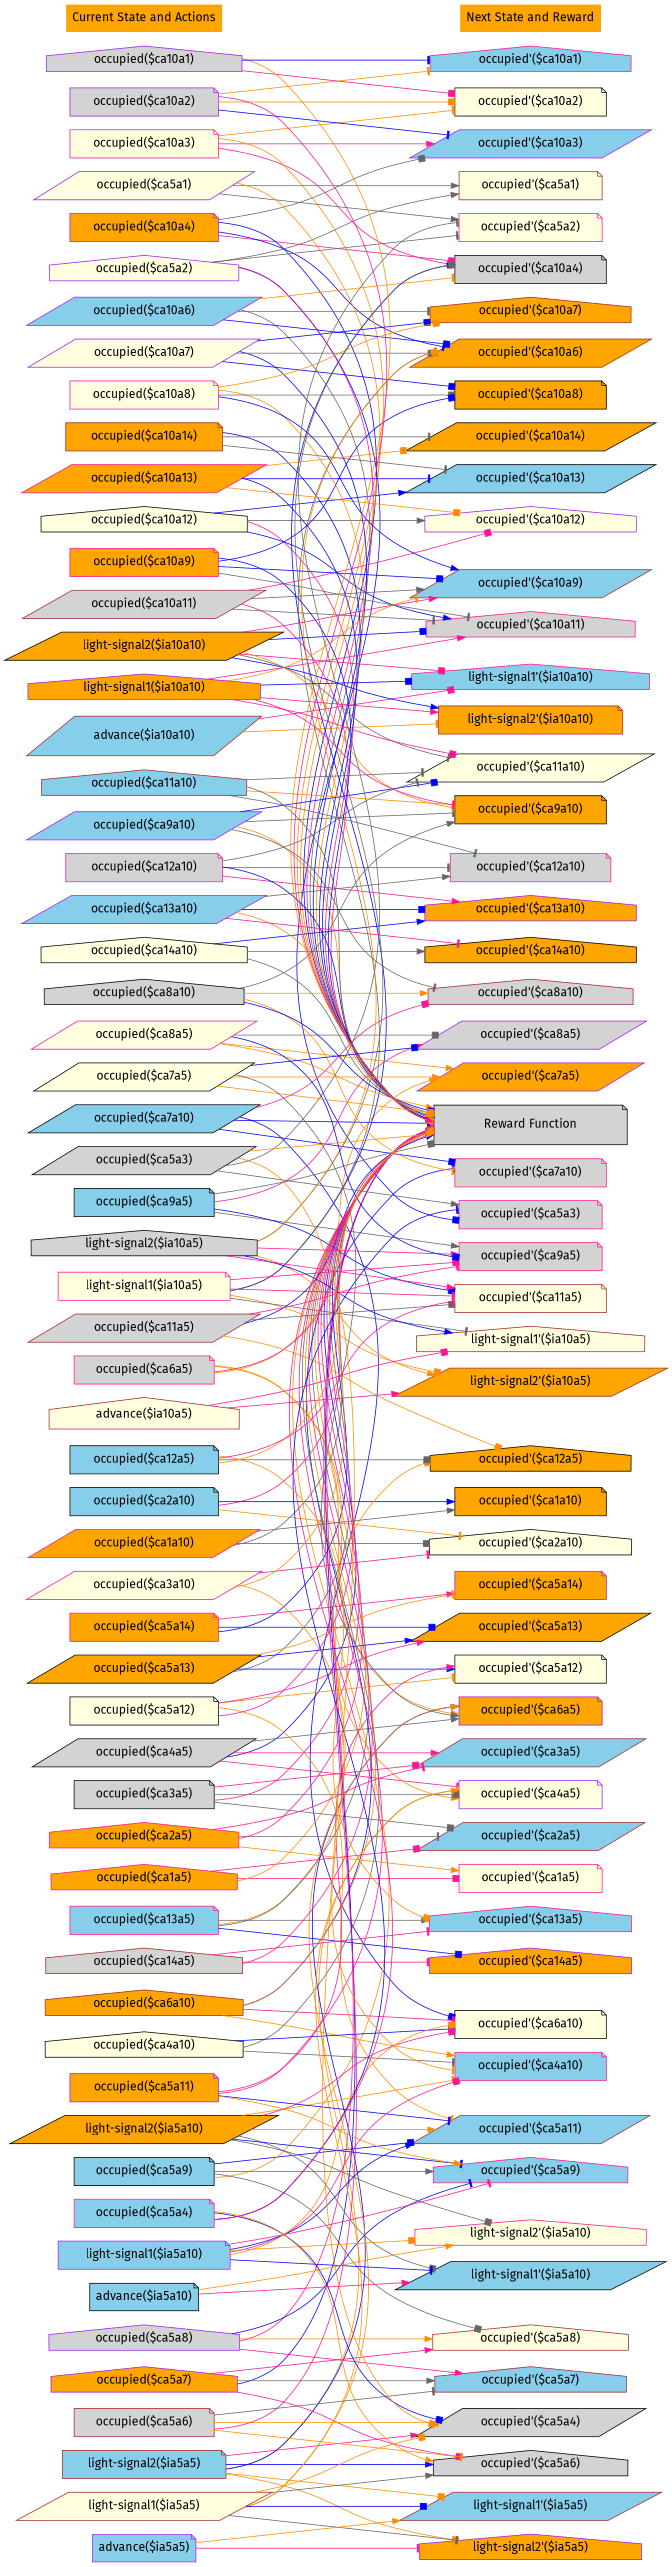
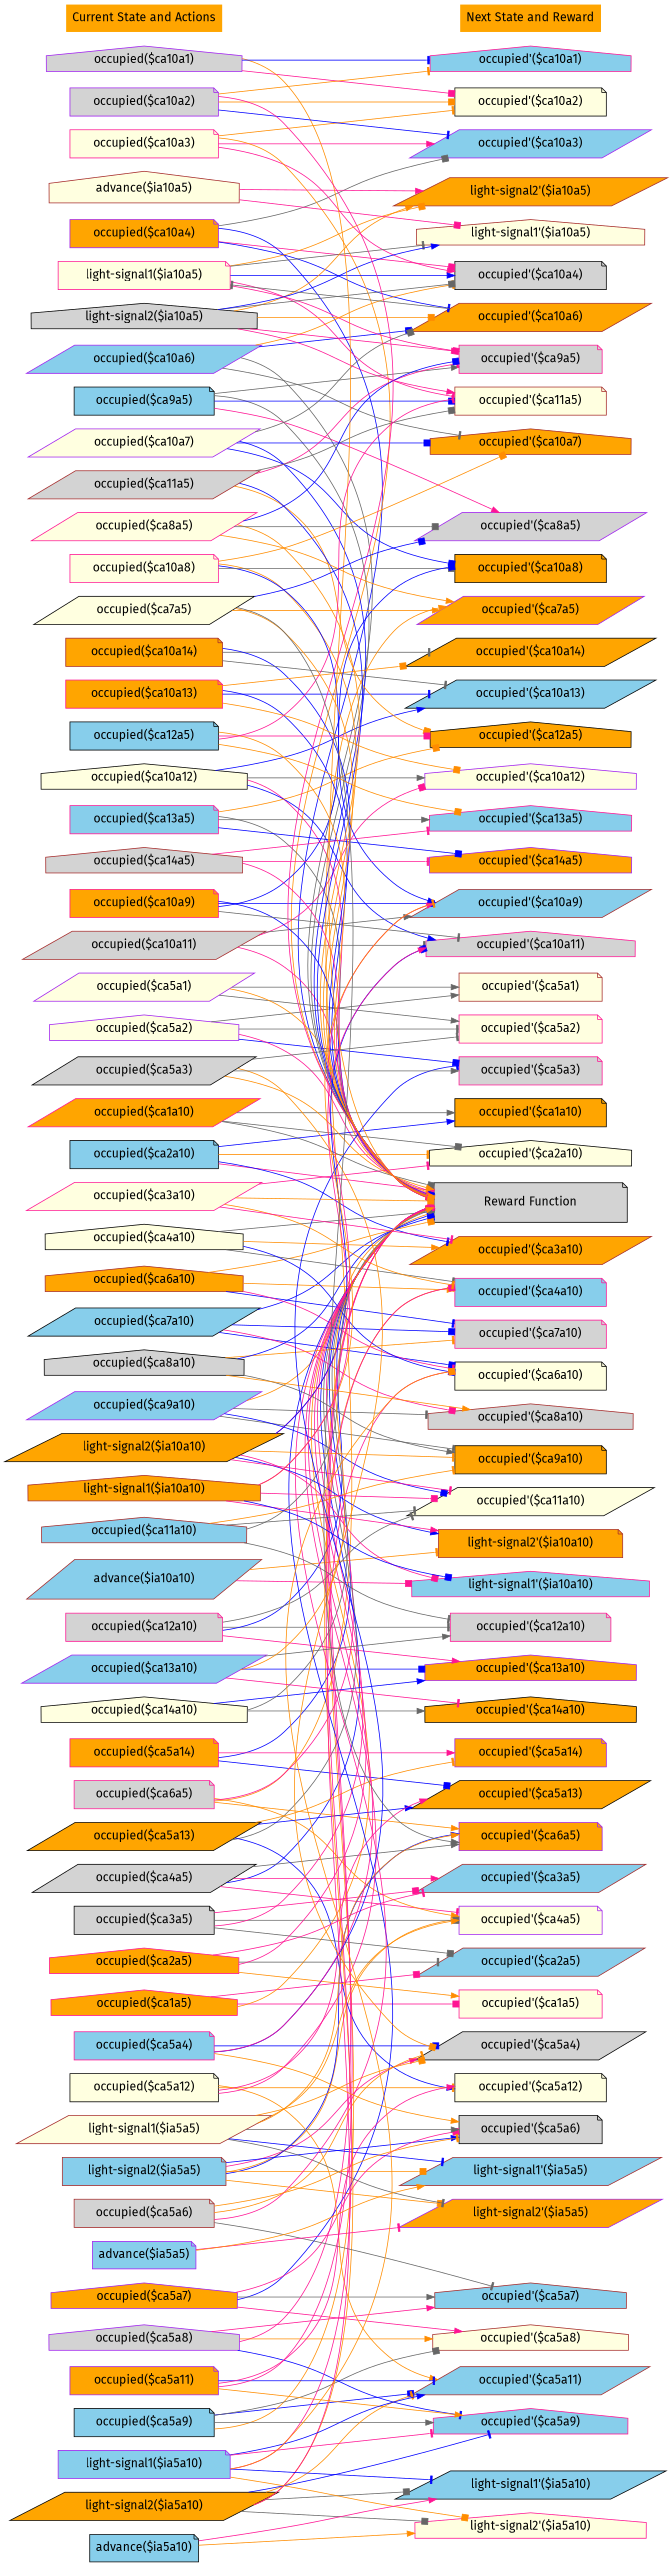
(144, 479) -> (144, 694)
(144, 688) -> (144, 1489)
(360, 722) -> (367, 1479)
(348, 759) -> none
(347, 852) -> (363, 299)
none -> (531, 1251)
(290, 1460) -> (310, 736)
(344, 1996) -> (331, 2181)
(317, 2130) -> (332, 2451)
(531, 2464) -> (531, 2130)
(324, 2506) -> (308, 2147)
(531, 2548) -> (531, 2213)
